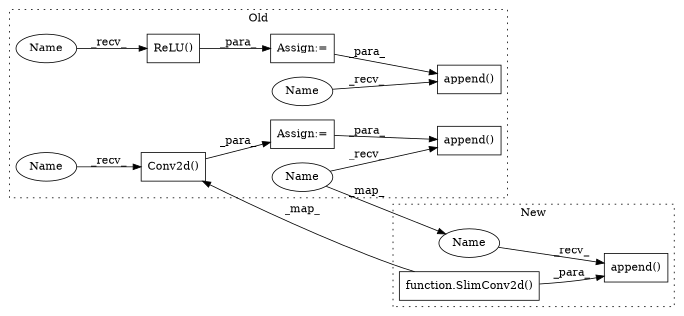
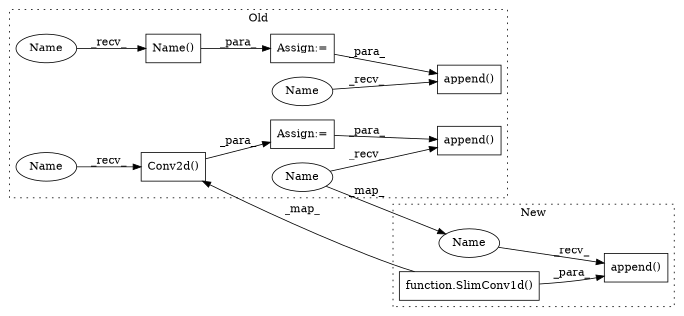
(173, 48) -> (173, 48)
(469, 286) -> (469, 286)
